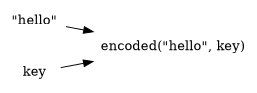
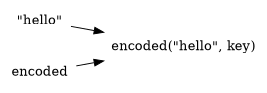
(35, 72) -> (40, 72)
